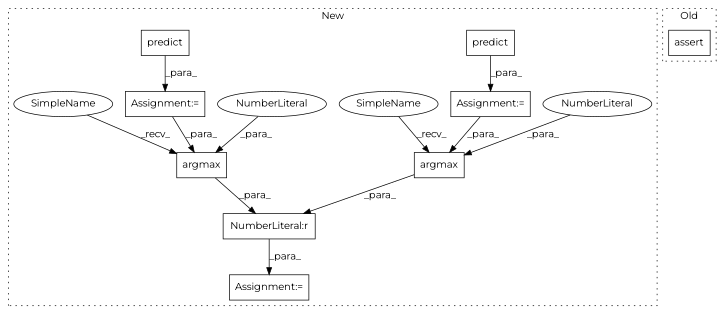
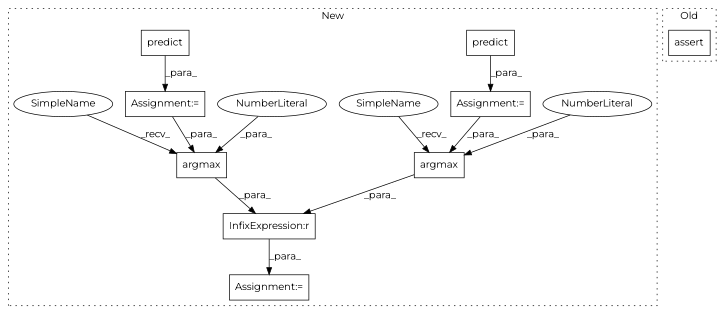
(269, 226) -> (269, 226)
